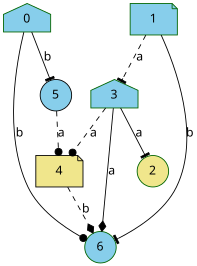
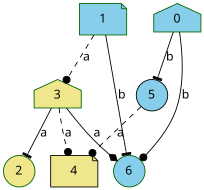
(134, 57) -> (81, 56)
(114, 95) -> (58, 95)
(78, 205) -> none
